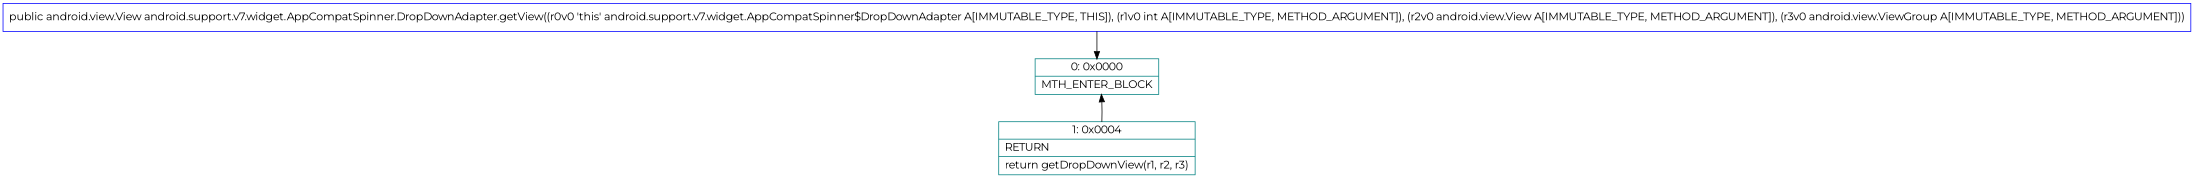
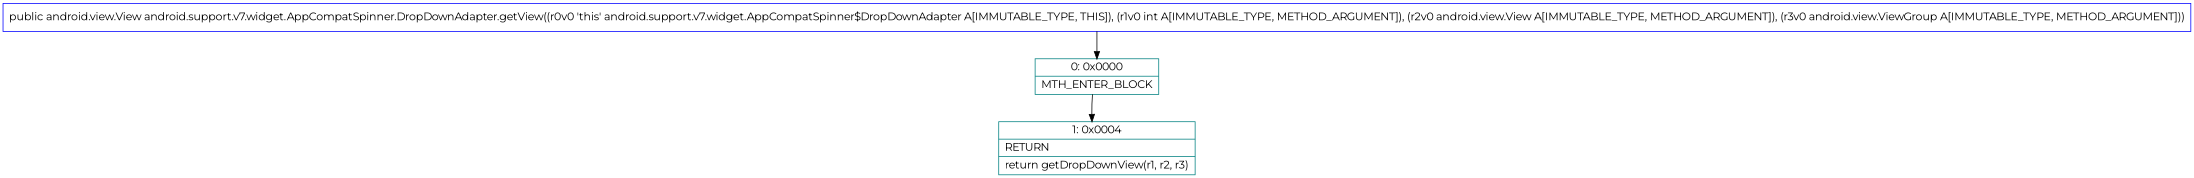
(1102, 112) -> (1092, 104)
